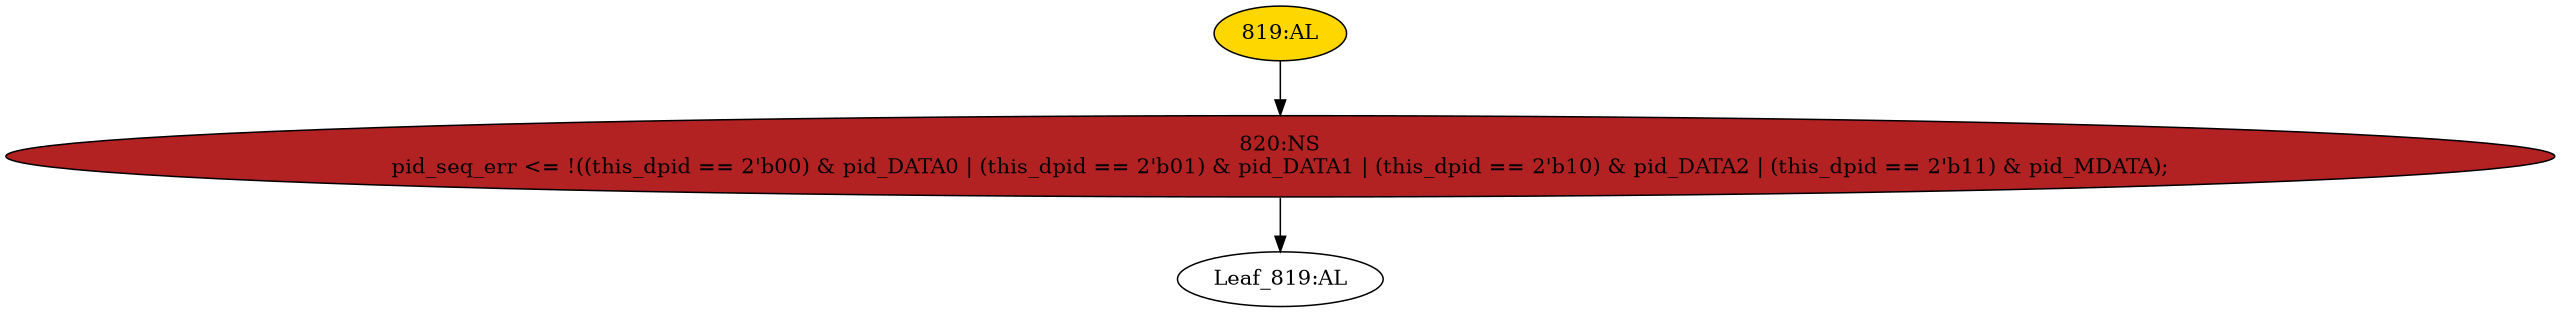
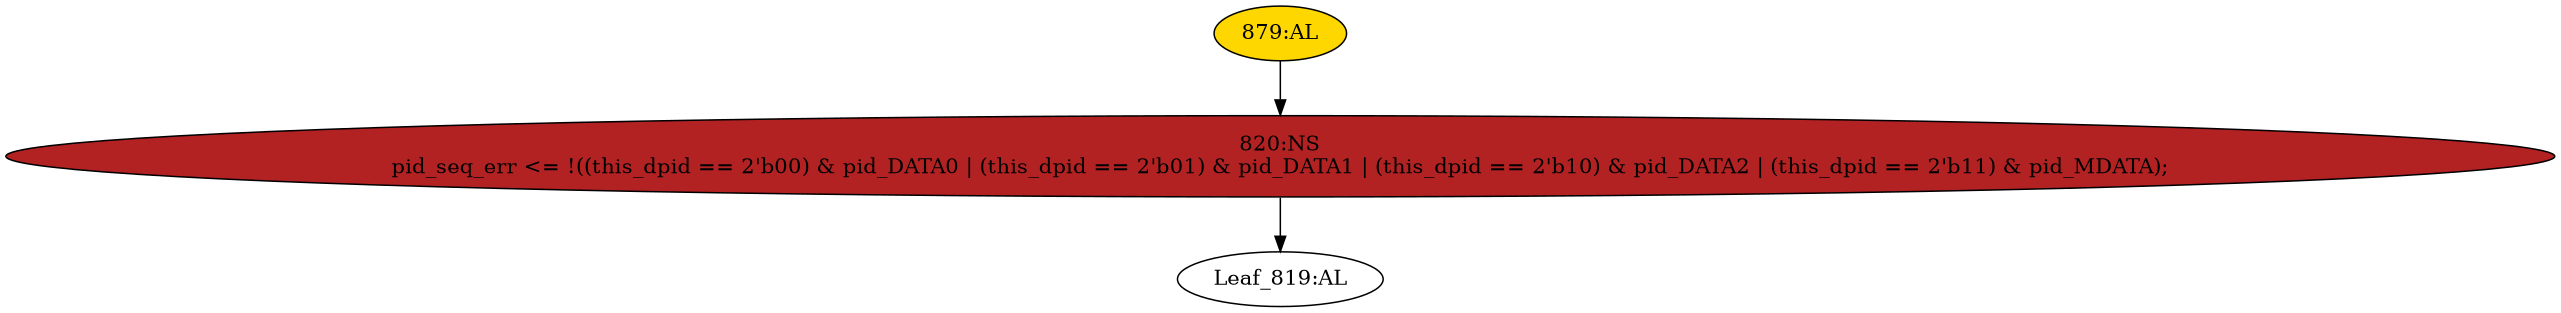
(1280, 33) -> (1280, 33)
